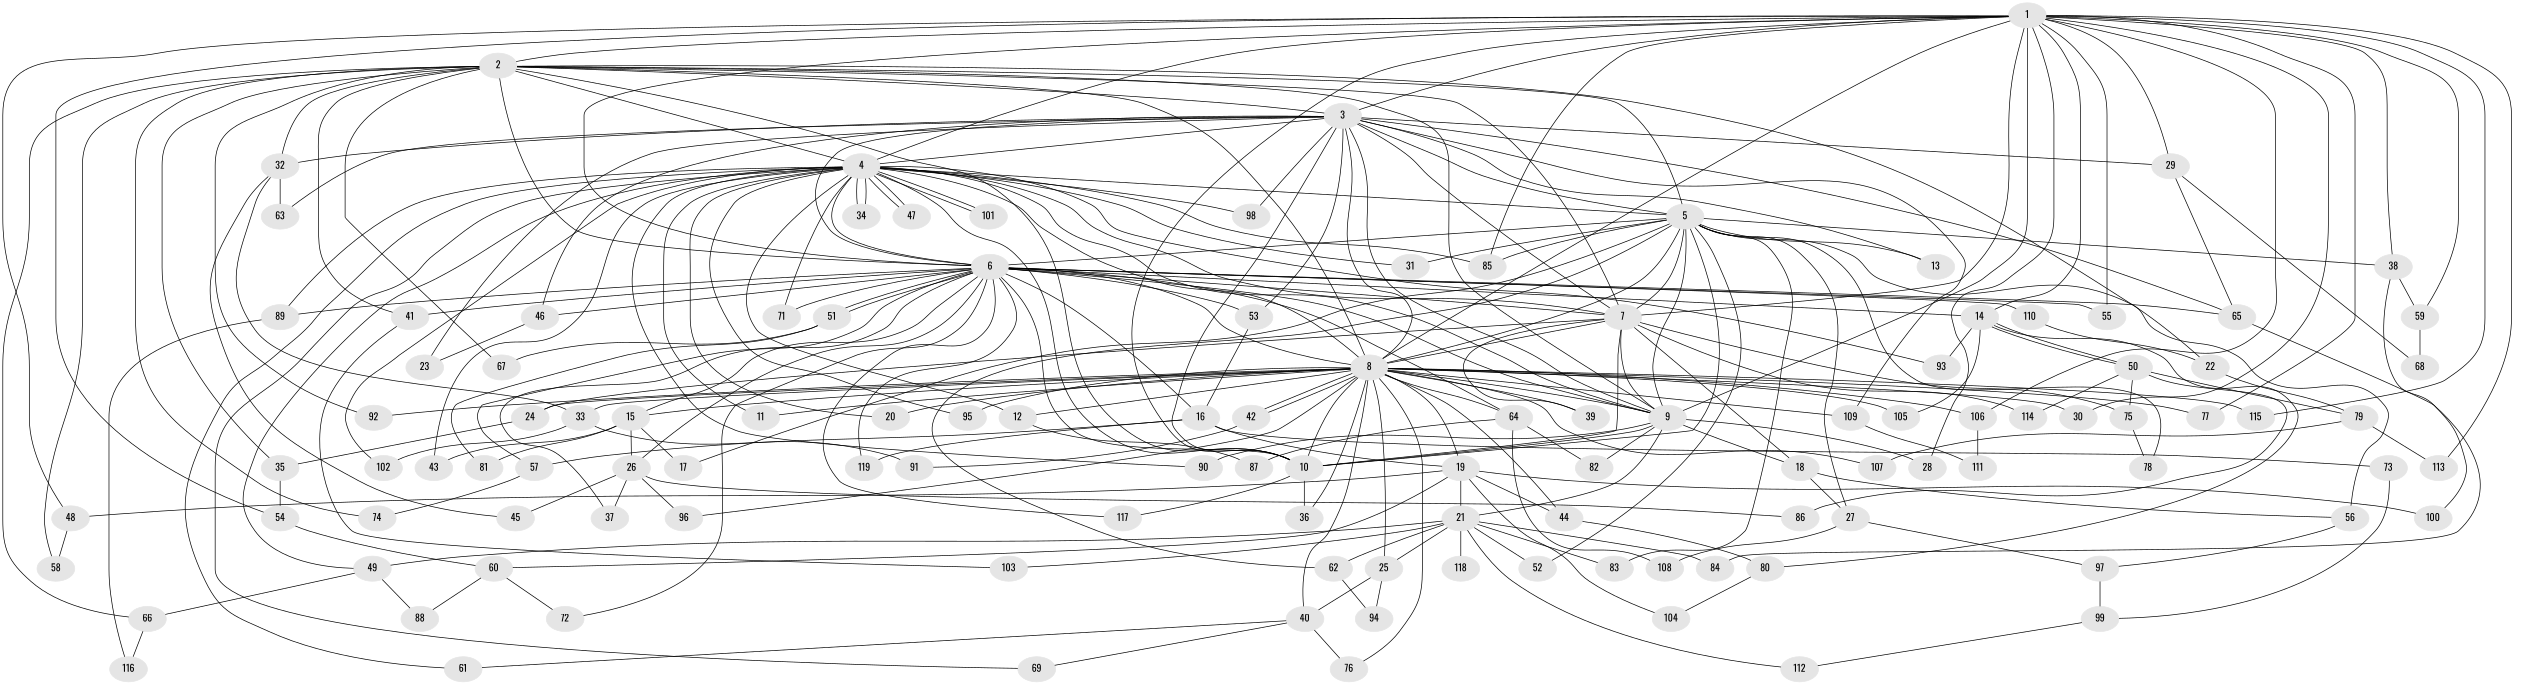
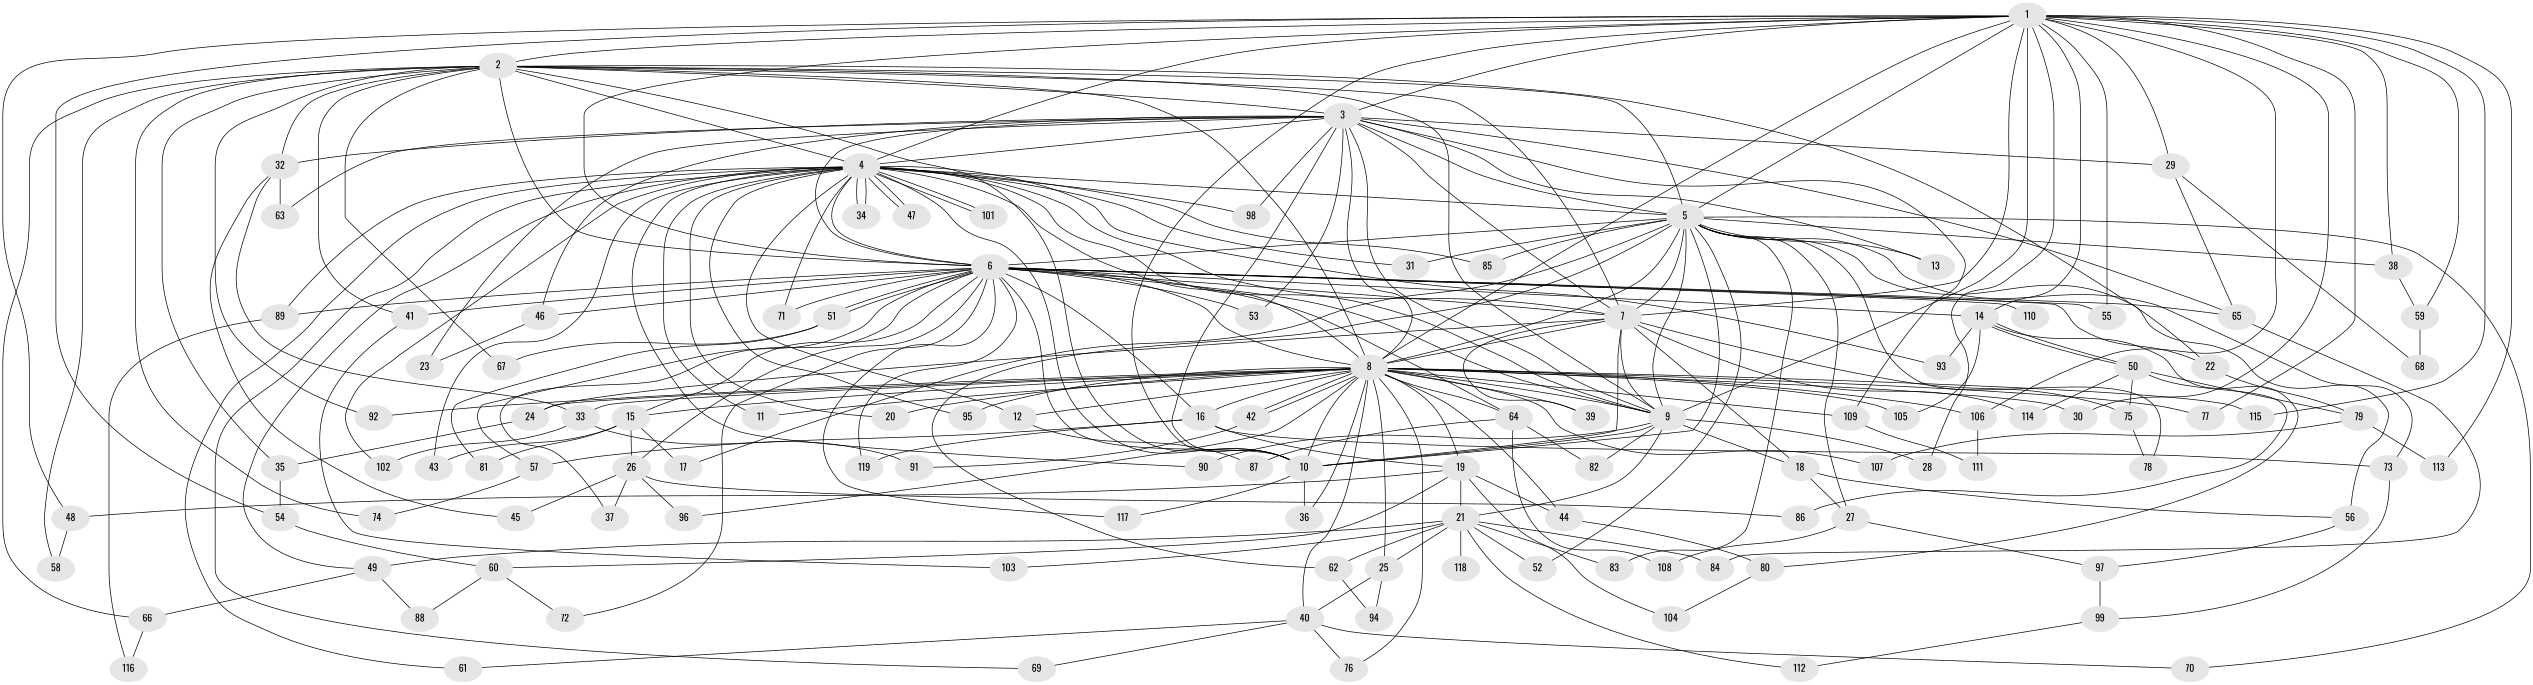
(1646, 46) -> (1856, 116)
none -> (2085, 295)
(2120, 342) -> (1610, 287)
(1228, 366) -> (1283, 388)
(2433, 518) -> none
none -> (2190, 669)
